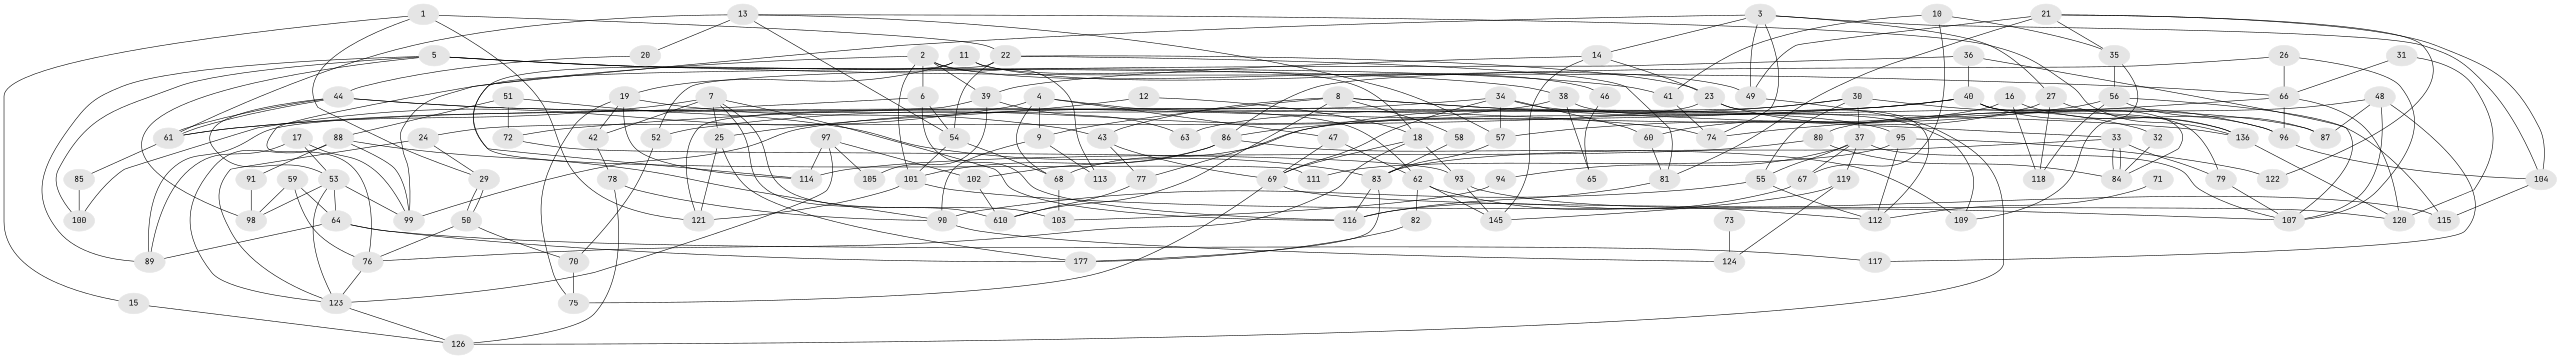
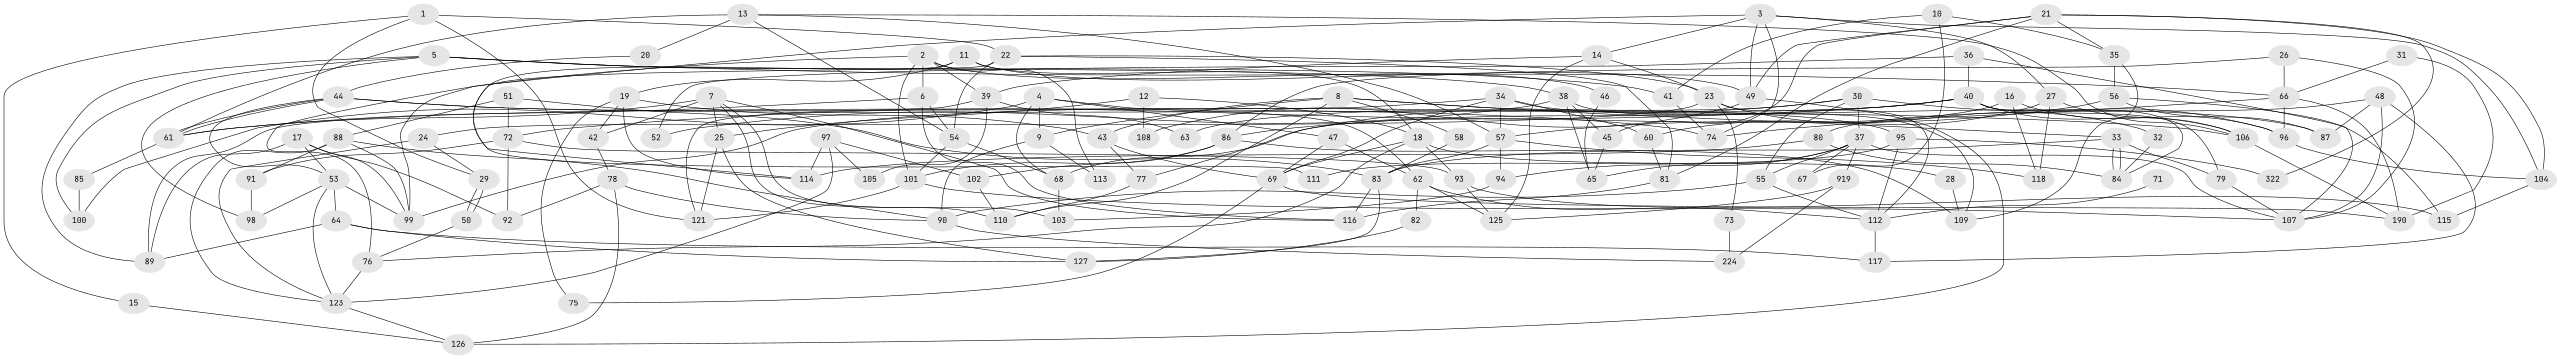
(2074, 131) -> (1846, 160)
none -> (1144, 138)
none -> (1607, 138)
(2243, 138) -> (2243, 138)
none -> (1736, 142)
none -> (383, 154)
none -> (1501, 159)
none -> (1728, 163)
(293, 180) -> none
(1844, 180) -> (1844, 180)
none -> (1950, 180)
(2273, 180) -> (2273, 180)
(1578, 207) -> none
none -> (508, 221)
(1000, 221) -> (1000, 221)
(1496, 221) -> (1496, 221)
(2399, 221) -> (2399, 221)
none -> (1875, 242)
(574, 262) -> none
(1081, 262) -> (1081, 262)
(1729, 262) -> (1729, 262)
